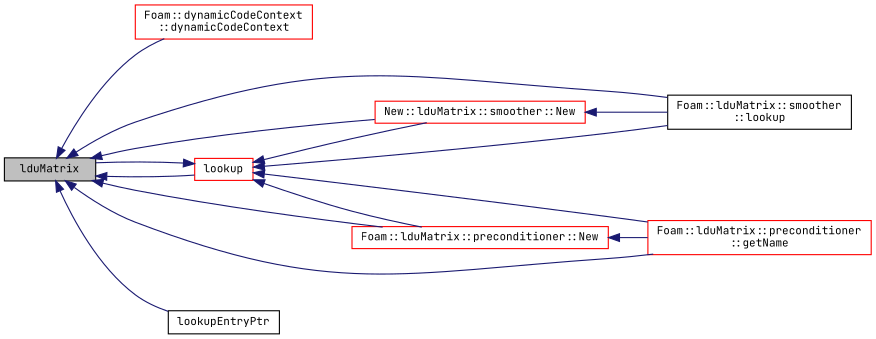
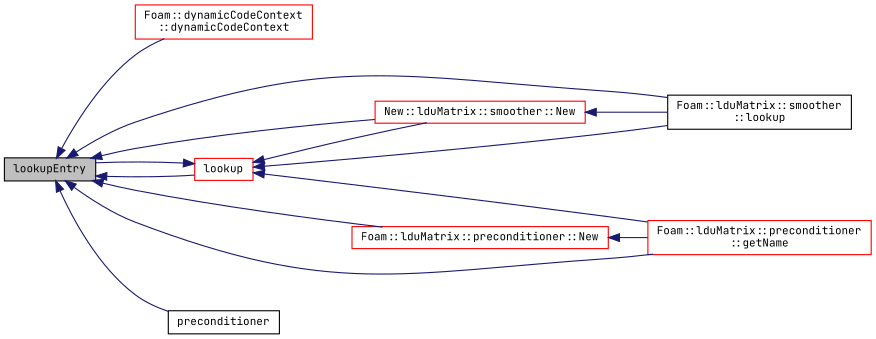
(50, 169) -> (50, 169)
(342, 208) -> none
(224, 322) -> (224, 322)
